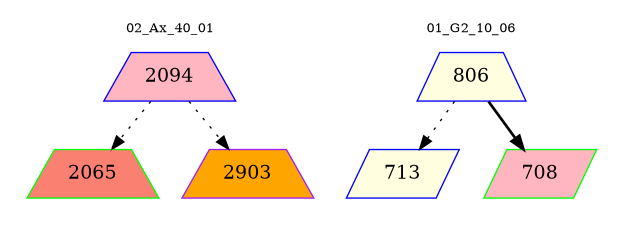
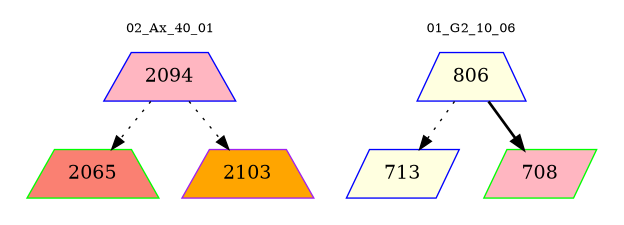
(248, 174) -> (248, 174)
